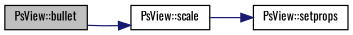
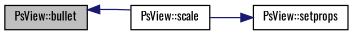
(103, 26) -> (115, 9)
